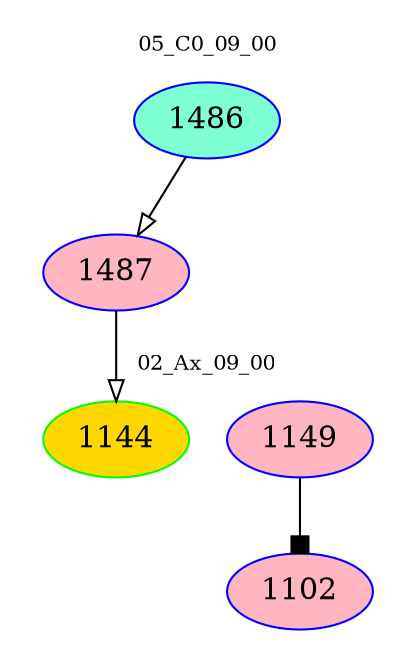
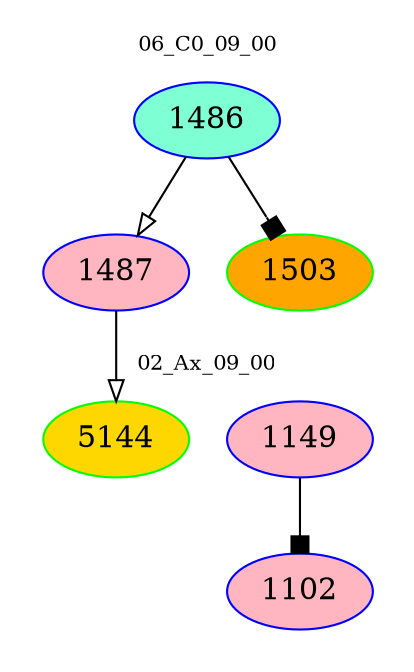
(208, 45) -> (208, 45)
none -> (300, 273)
(116, 439) -> (116, 439)
